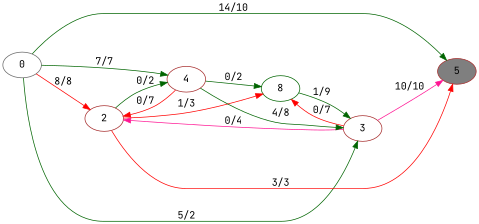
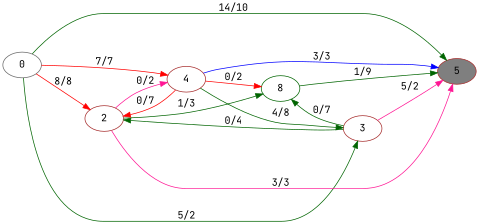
none -> (317, 62)
(101, 68) -> (101, 68)
(230, 84) -> (230, 84)
(410, 87) -> (410, 87)
(136, 93) -> (136, 93)
(323, 101) -> (365, 79)
(191, 112) -> (191, 112)
(319, 118) -> (319, 118)
(237, 127) -> (237, 127)
(295, 188) -> (295, 188)
